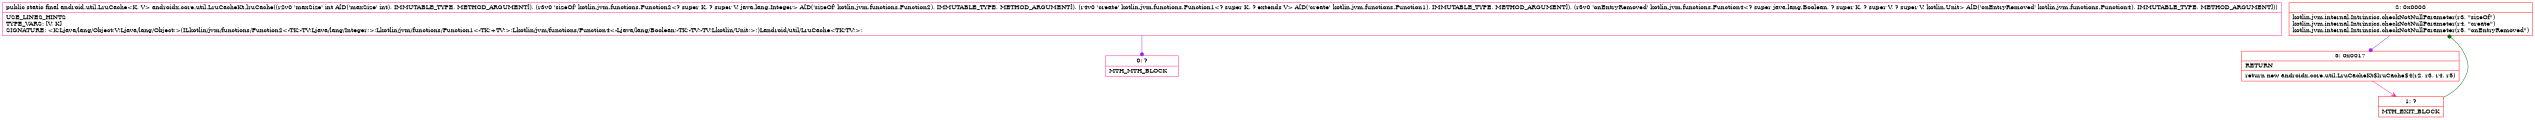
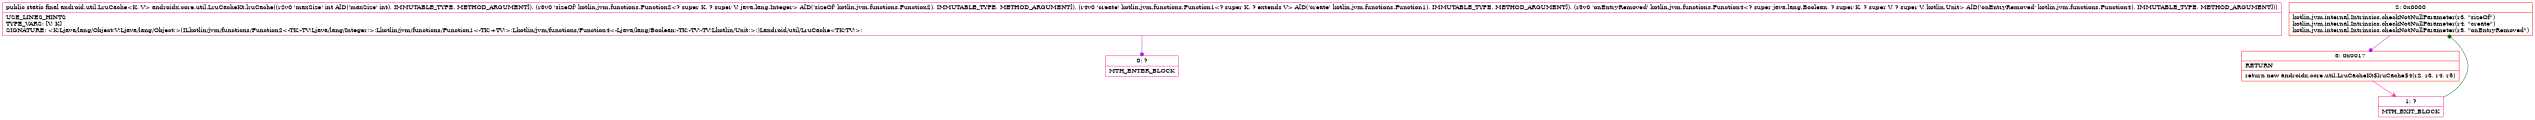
(1138, 71) -> (1142, 71)
(2411, 107) -> (2411, 107)
